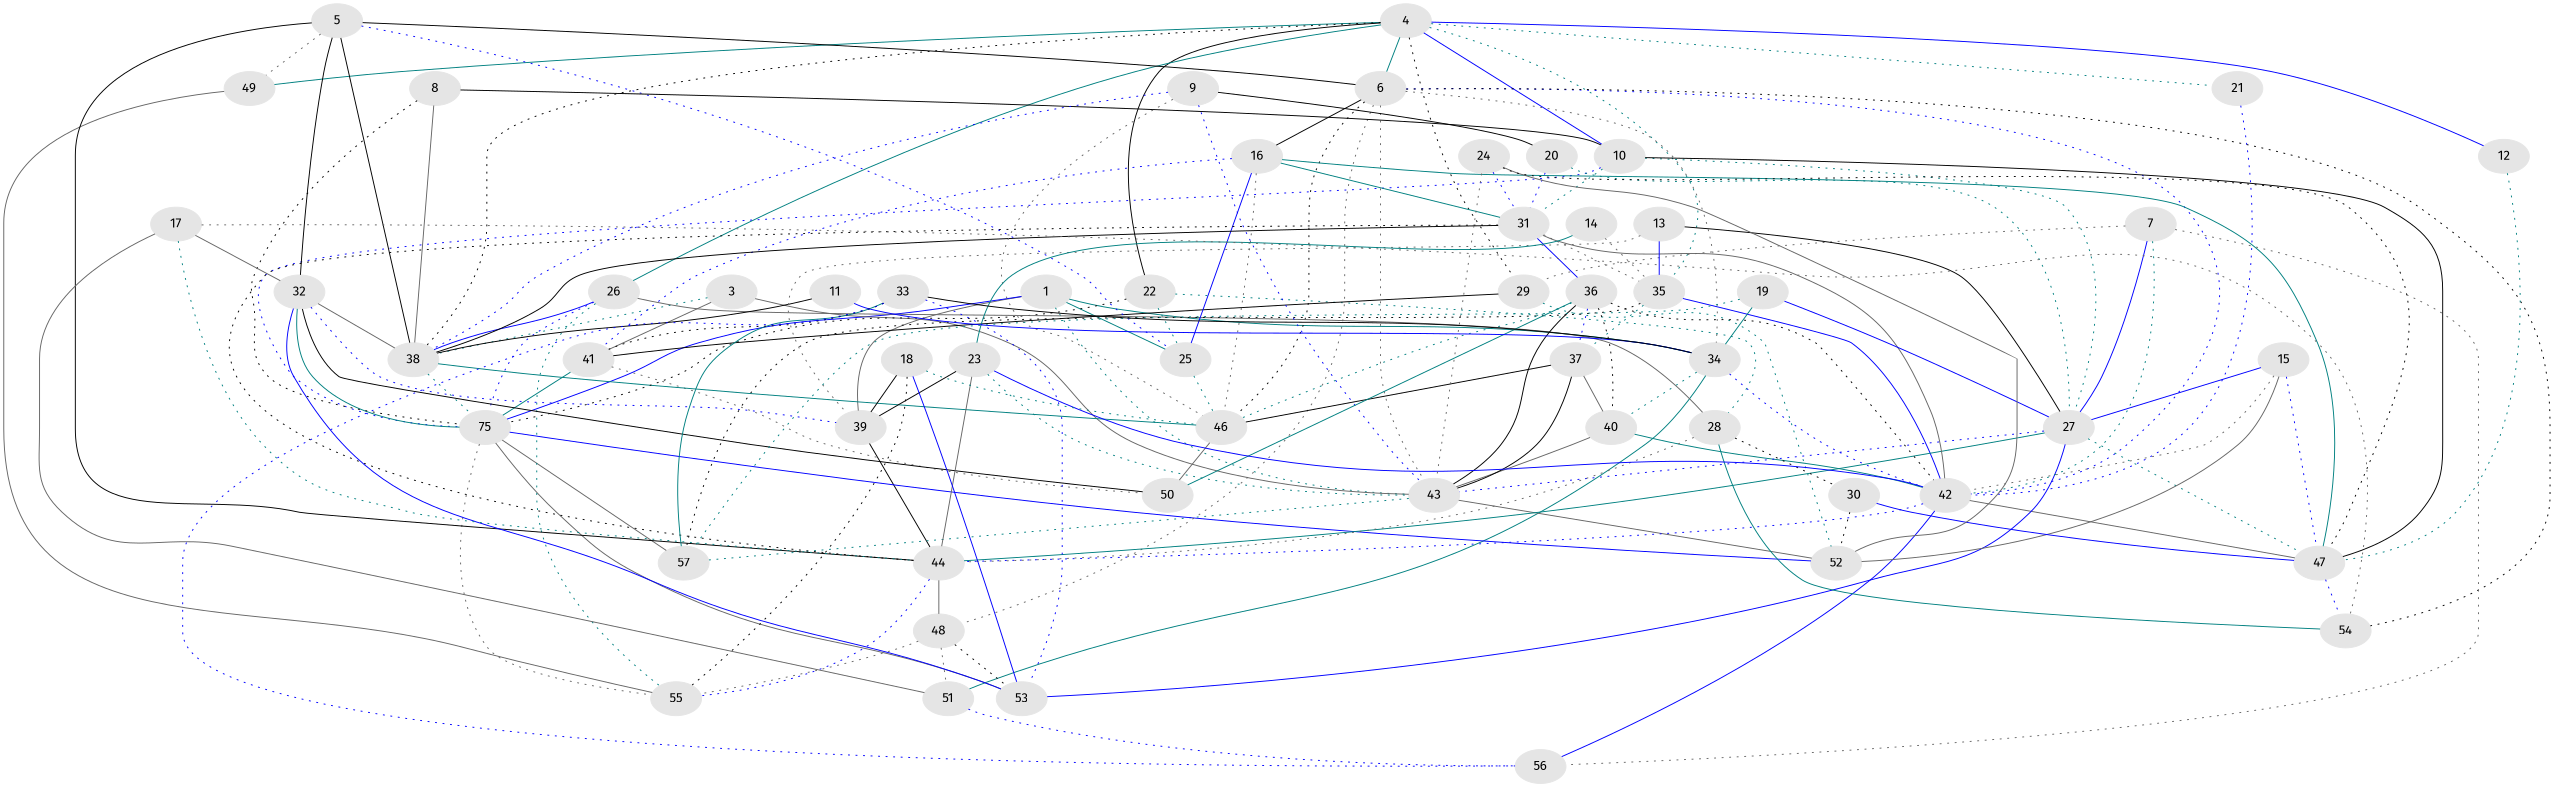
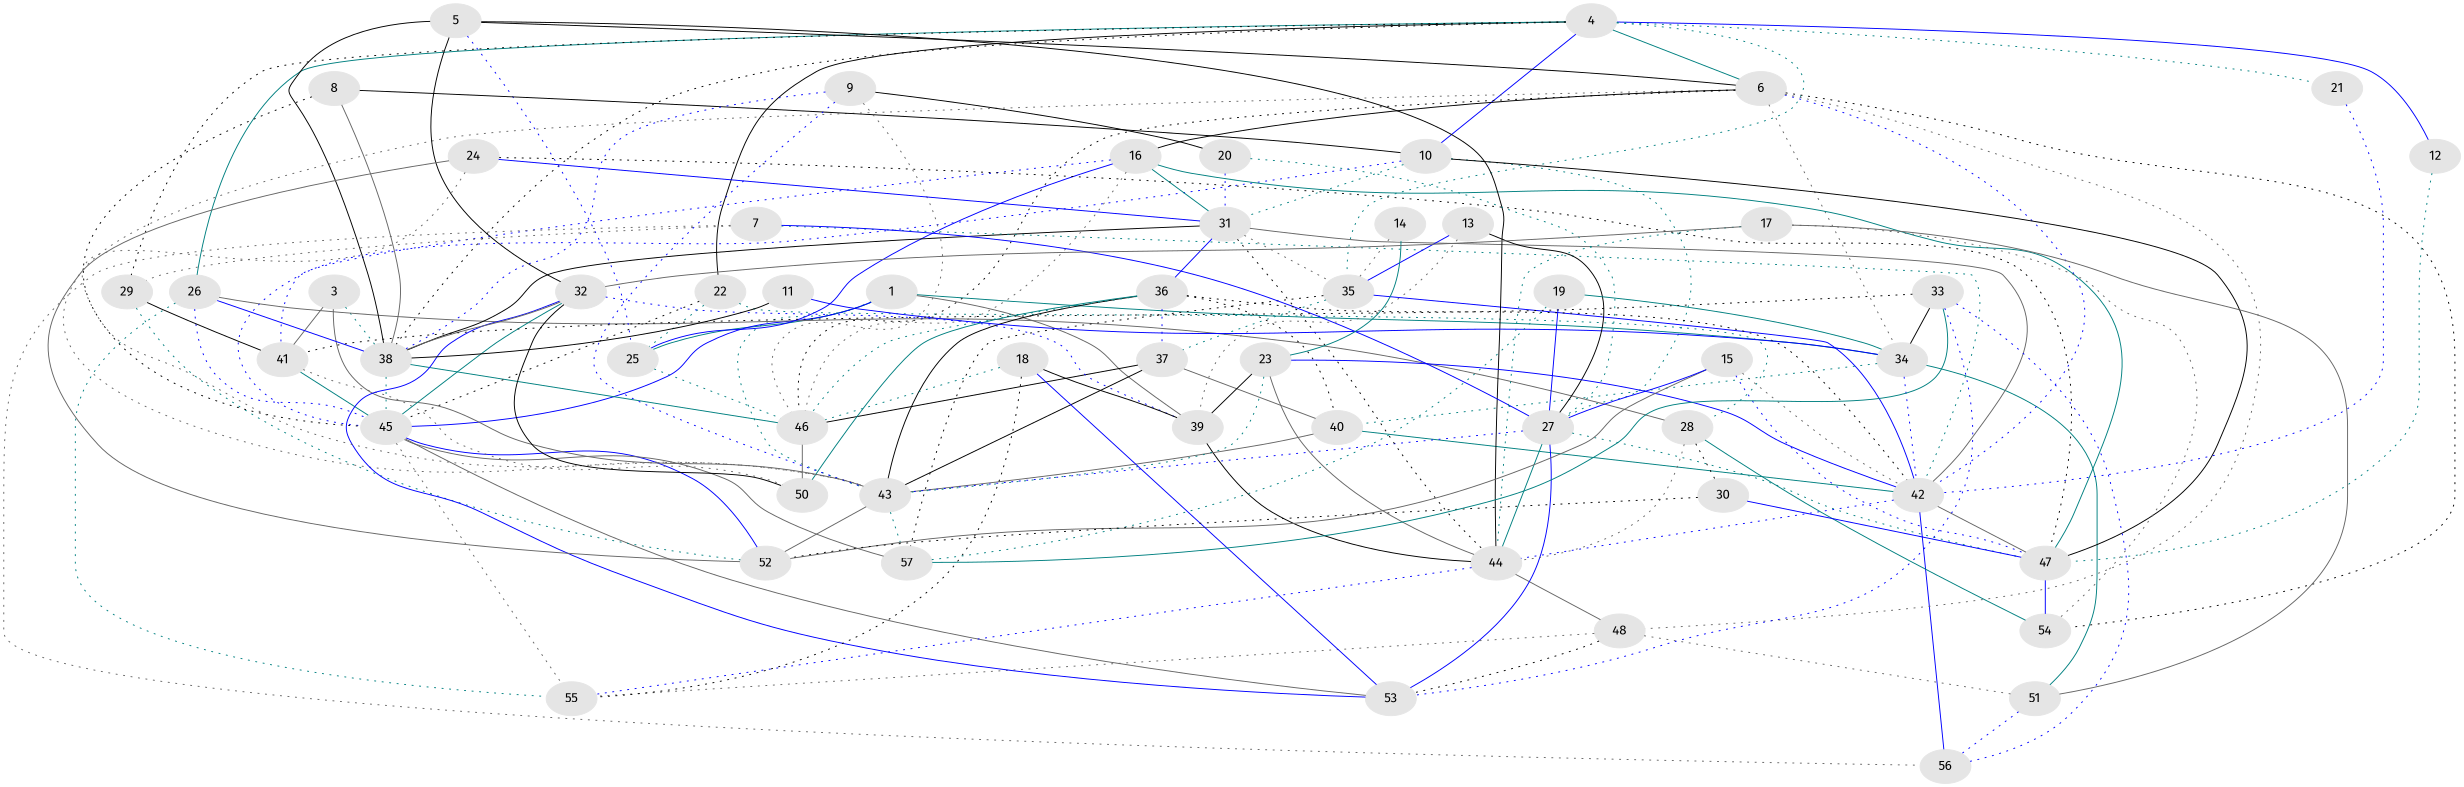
(250, 89) -> none
(1504, 190) -> (814, 187)
(485, 428) -> (386, 428)
(2333, 597) -> (2045, 597)
